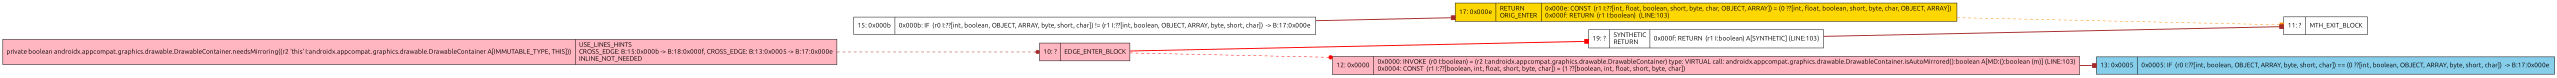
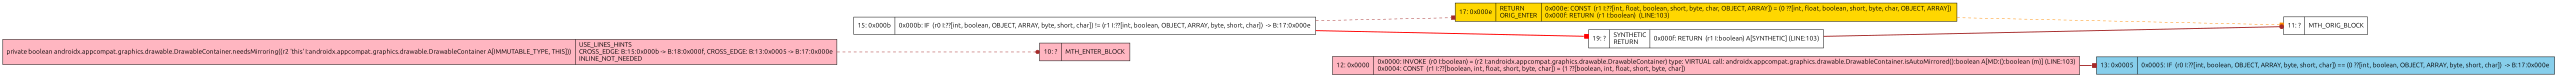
(1383, 19) -> (1383, 19)
(2336, 26) -> (2336, 26)
(2052, 32) -> (2052, 32)
(1357, 46) -> (1450, 33)
(1095, 52) -> (1095, 52)
(1229, 55) -> none
